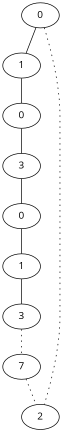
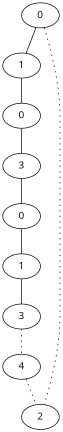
(22, 367) -> (22, 367)
